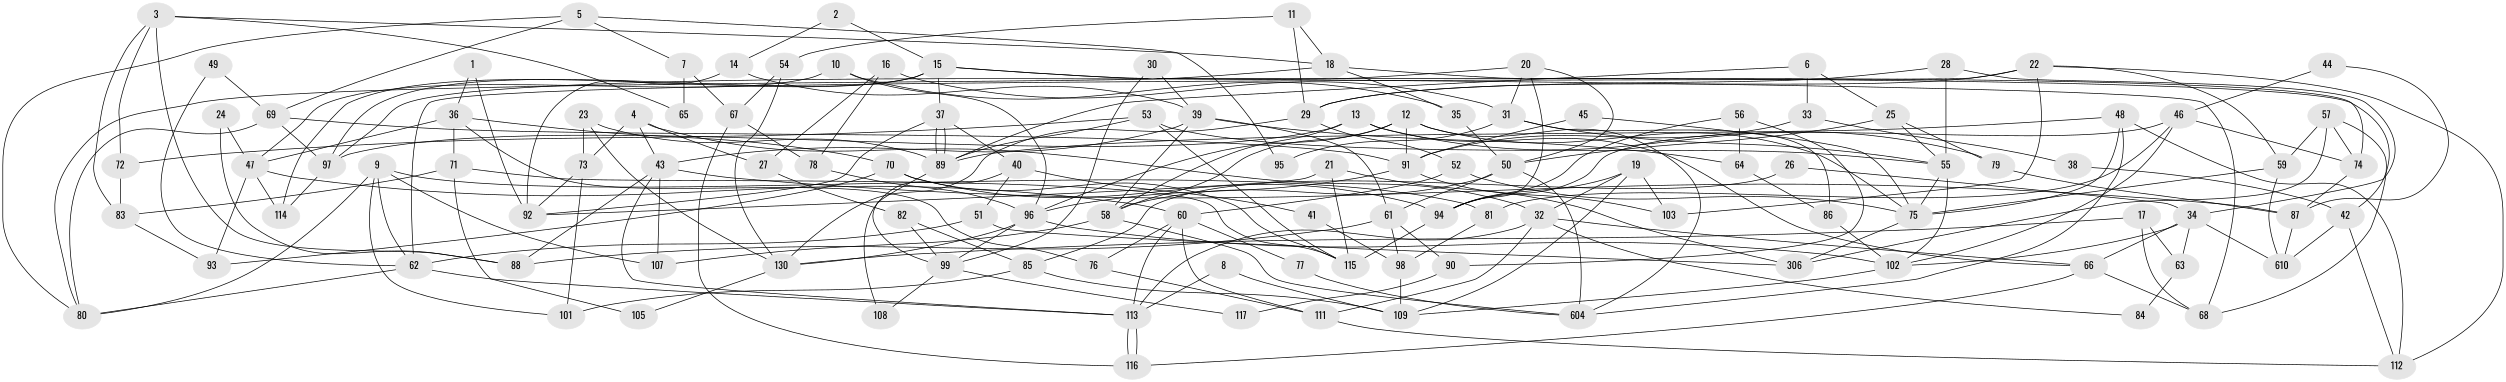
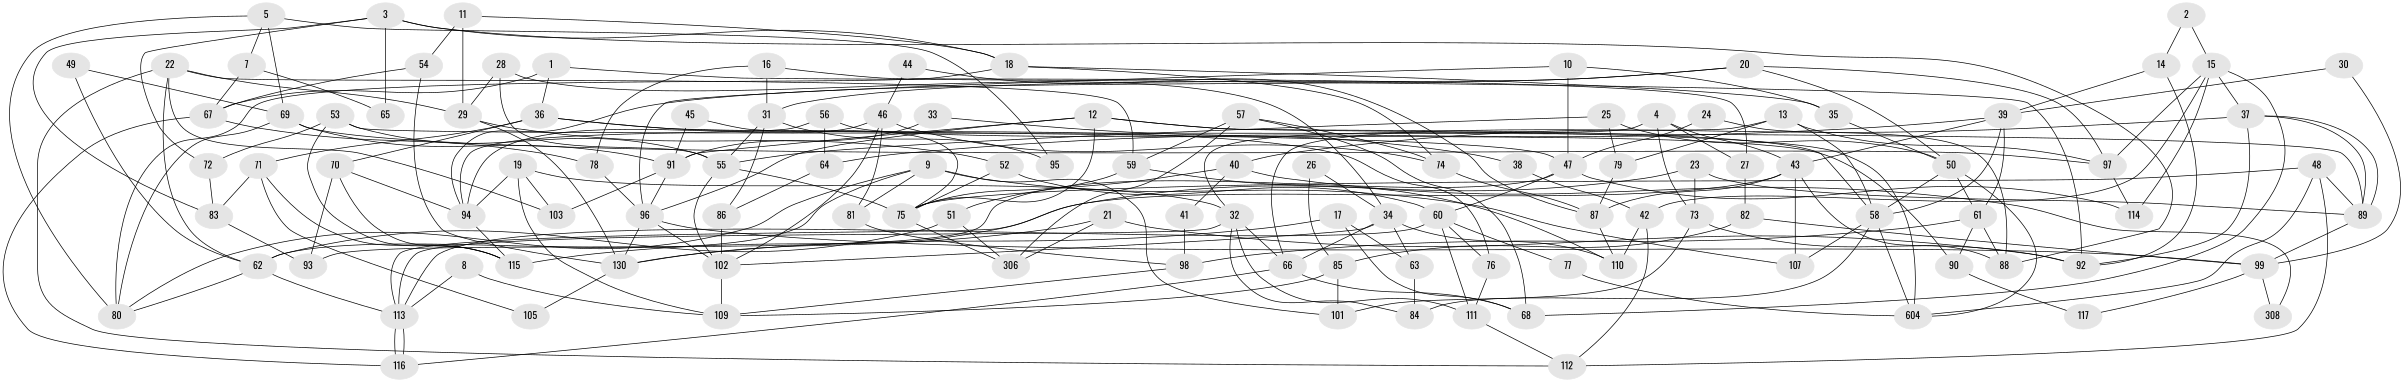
(1807, 66) -> none
none -> (396, 92)
(2282, 266) -> (1618, 266)
none -> (1650, 299)
(881, 317) -> (2273, 317)
